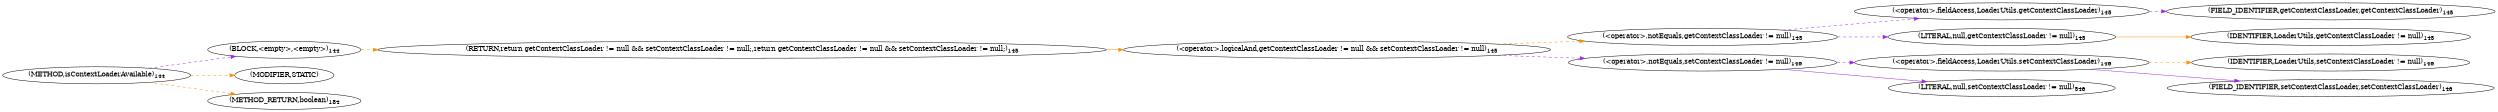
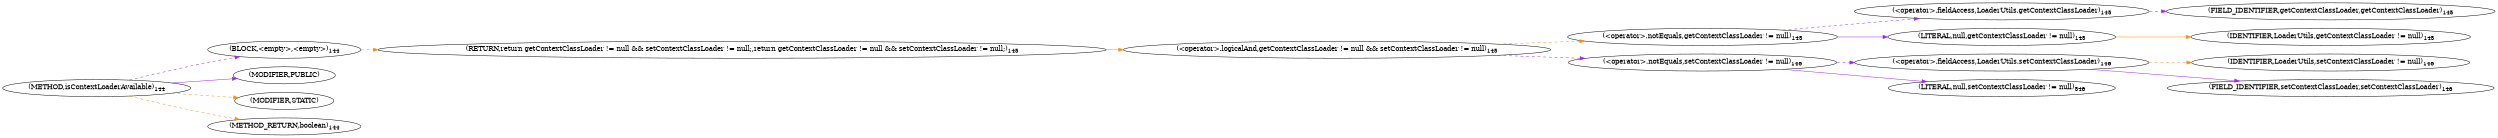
(1860, 37) -> (1860, 37)
none -> (284, 75)
(334, 100) -> (334, 126)
